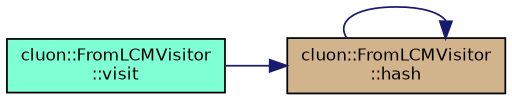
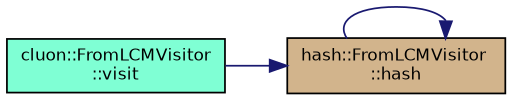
(396, 66) -> (396, 66)
